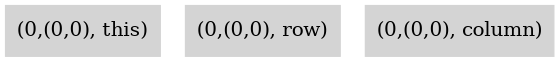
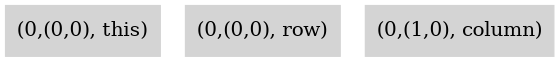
(460, 31) -> (460, 31)
